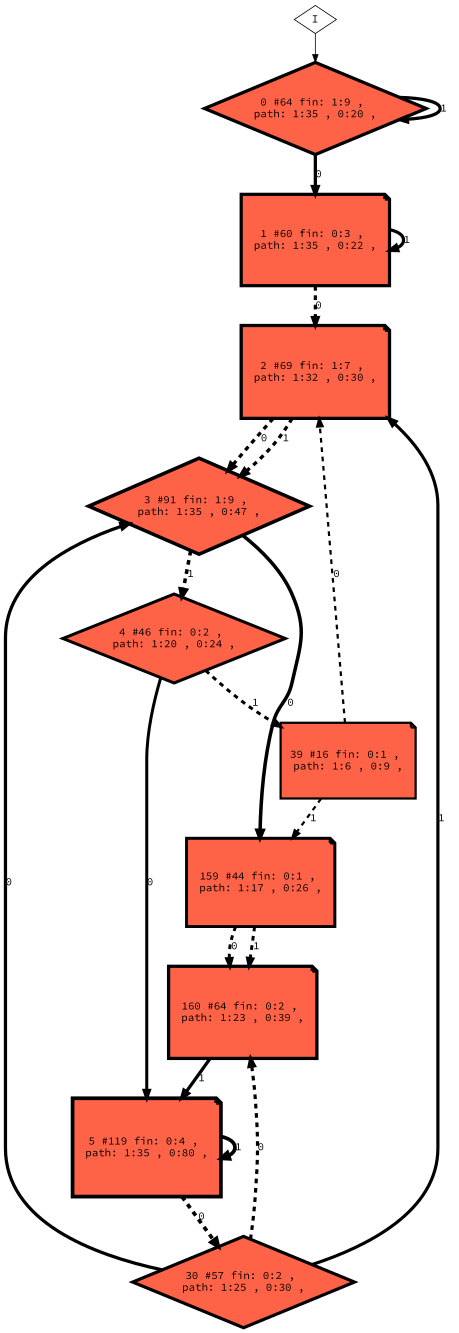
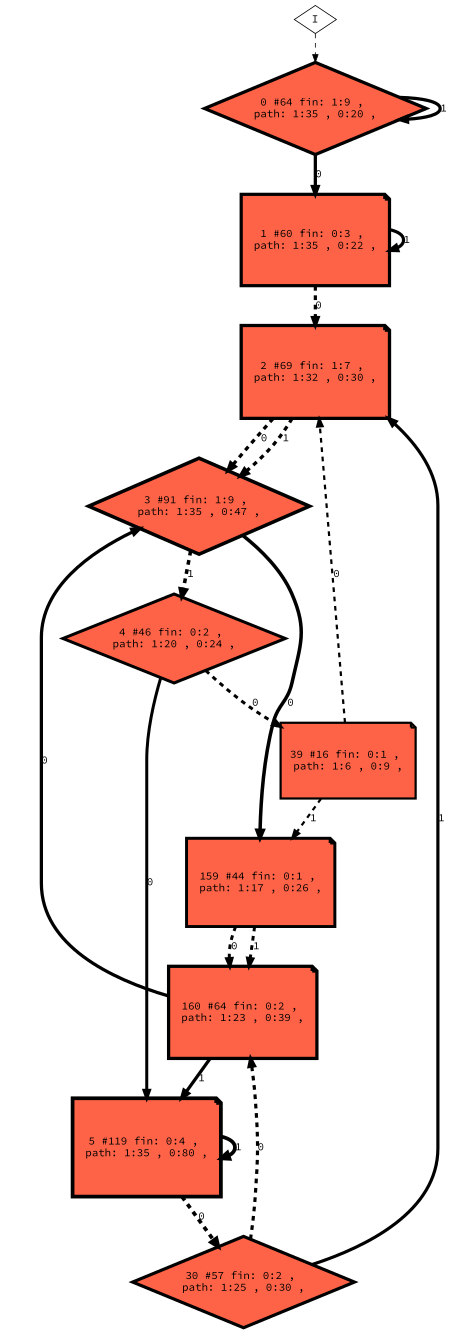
(315, 44) -> (315, 44)
(259, 703) -> (259, 703)
(5, 914) -> (41, 778)
